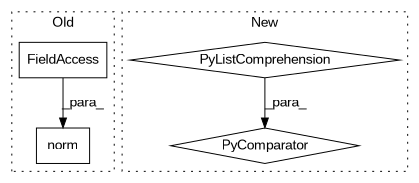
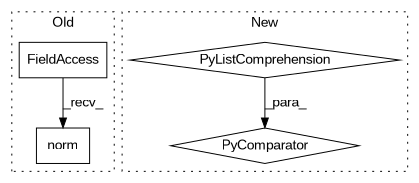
(83, 103) -> (83, 103)
